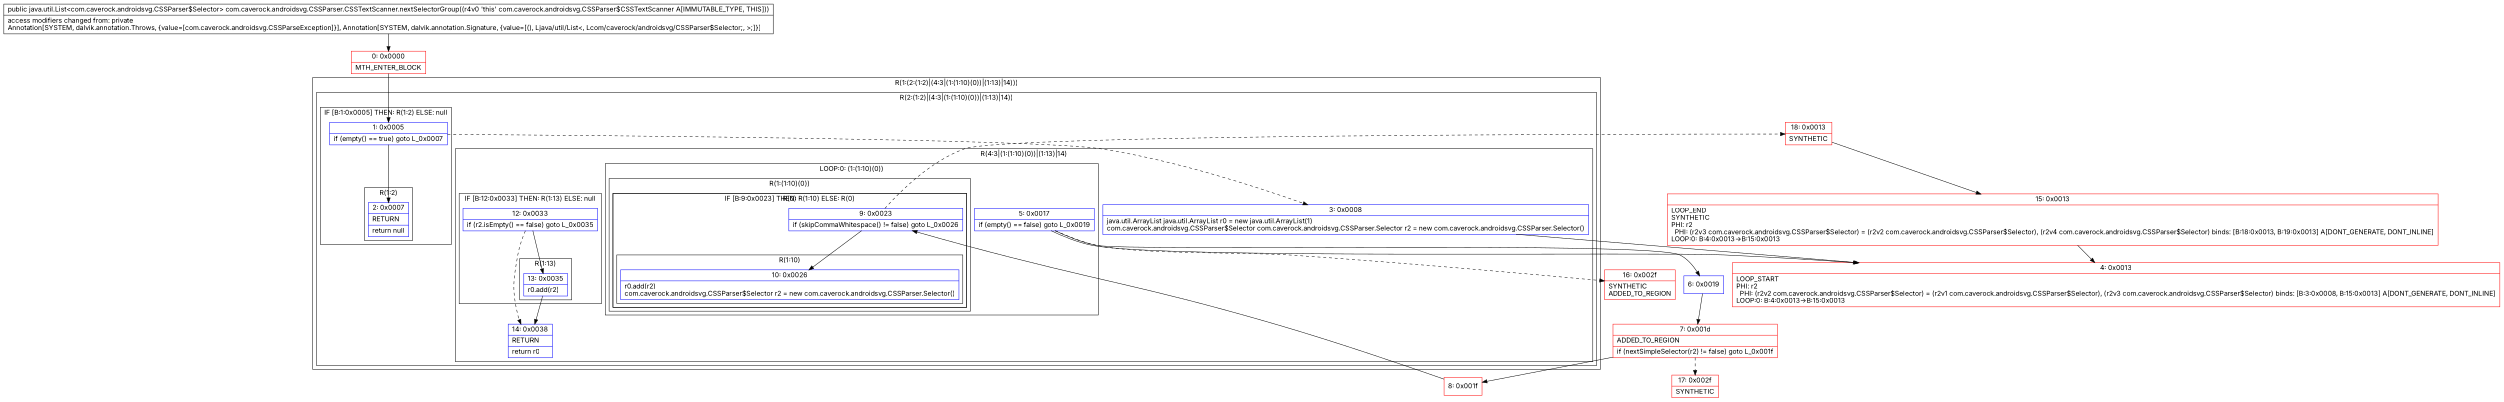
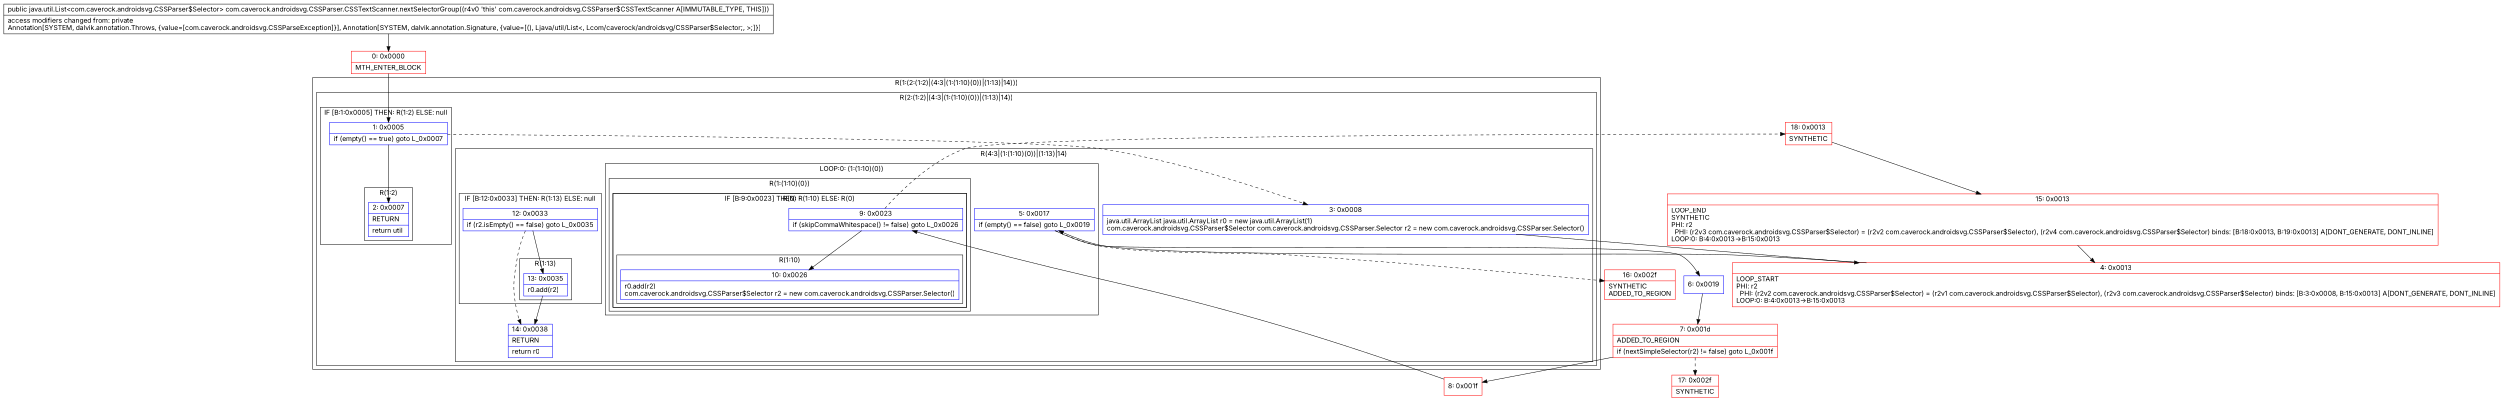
(389, 231) -> (388, 231)
(1451, 254) -> (1464, 254)
